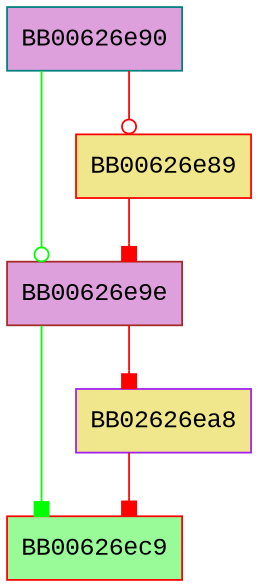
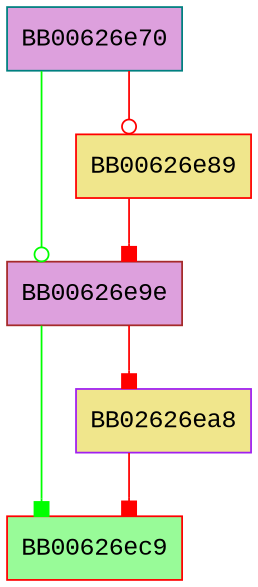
(95, 39) -> (95, 39)
